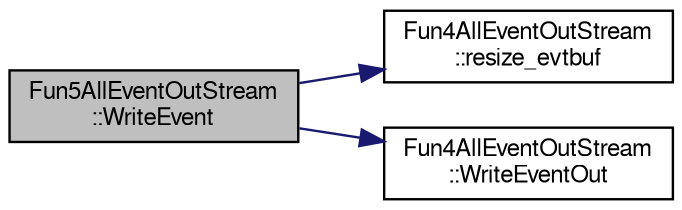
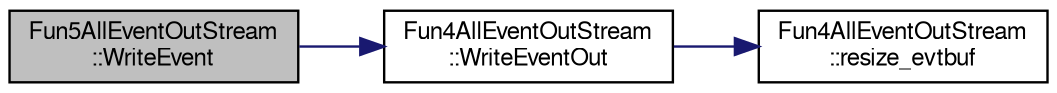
(330, 78) -> (704, 47)
